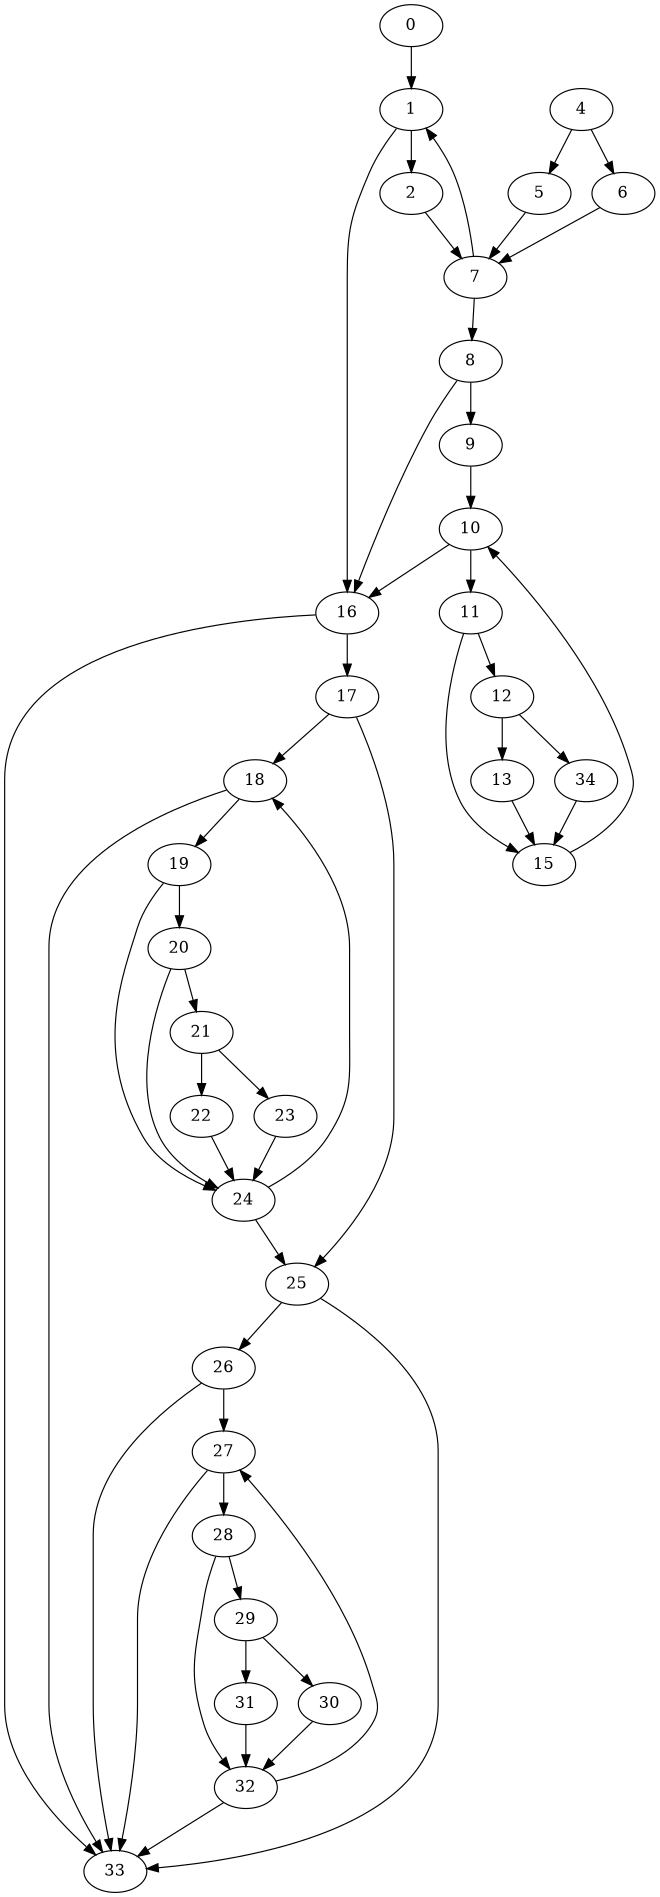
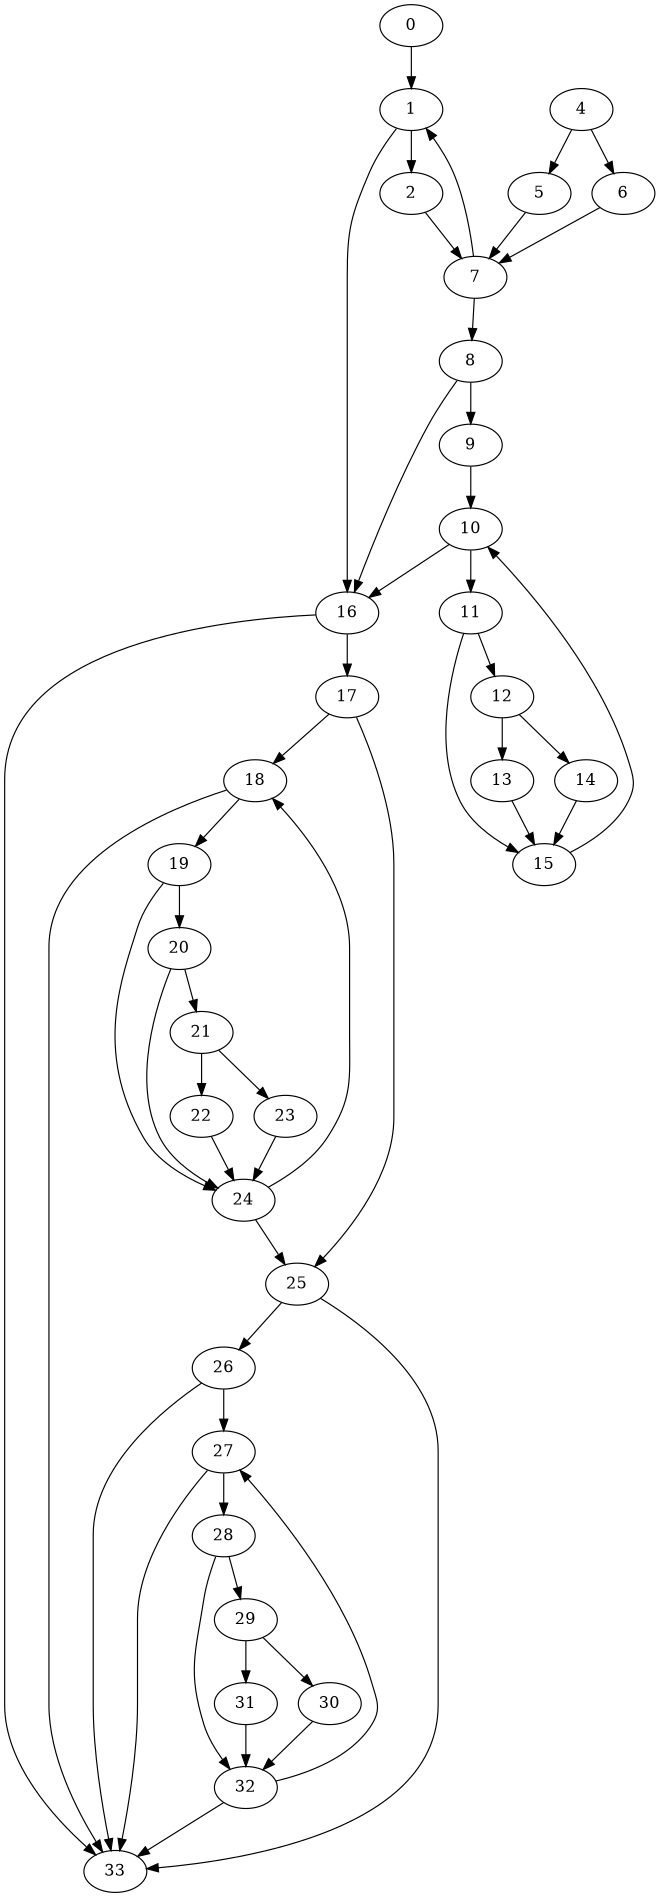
(586, 781) -> (586, 781)
